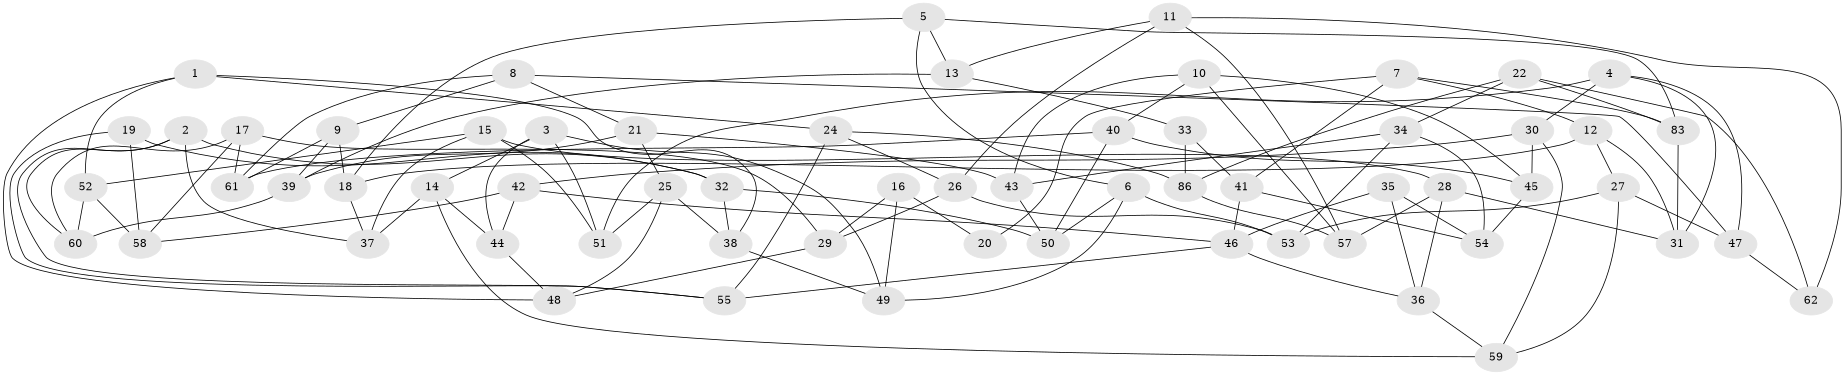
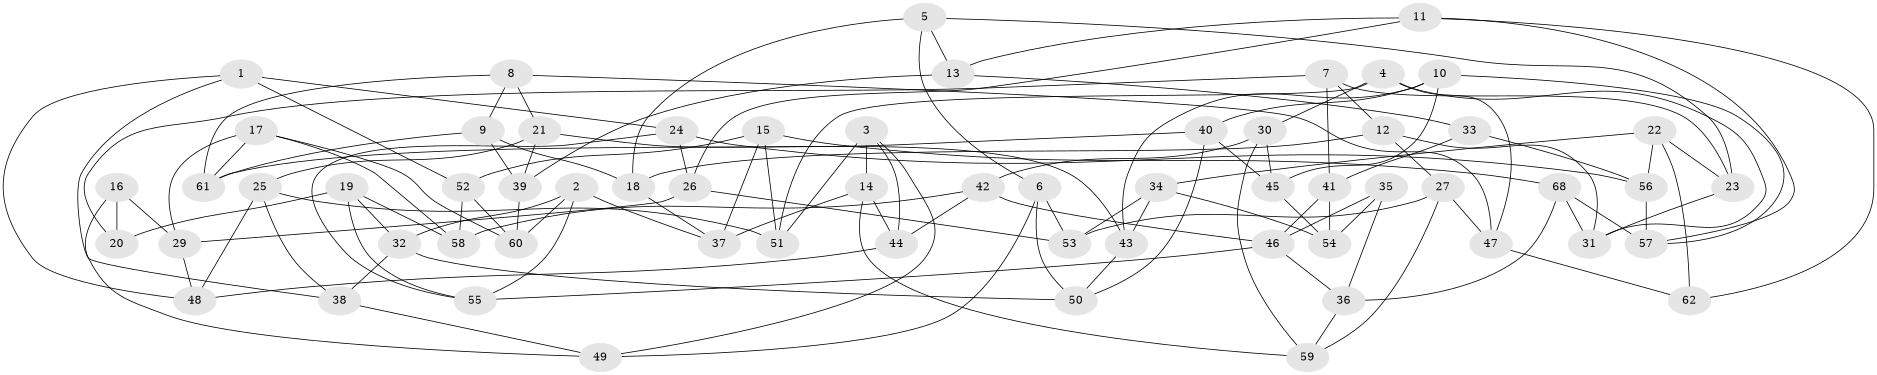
(1678, 131) -> (1733, 187)
(1185, 187) -> (1646, 187)
(1445, 187) -> (1560, 187)
none -> (230, 212)
